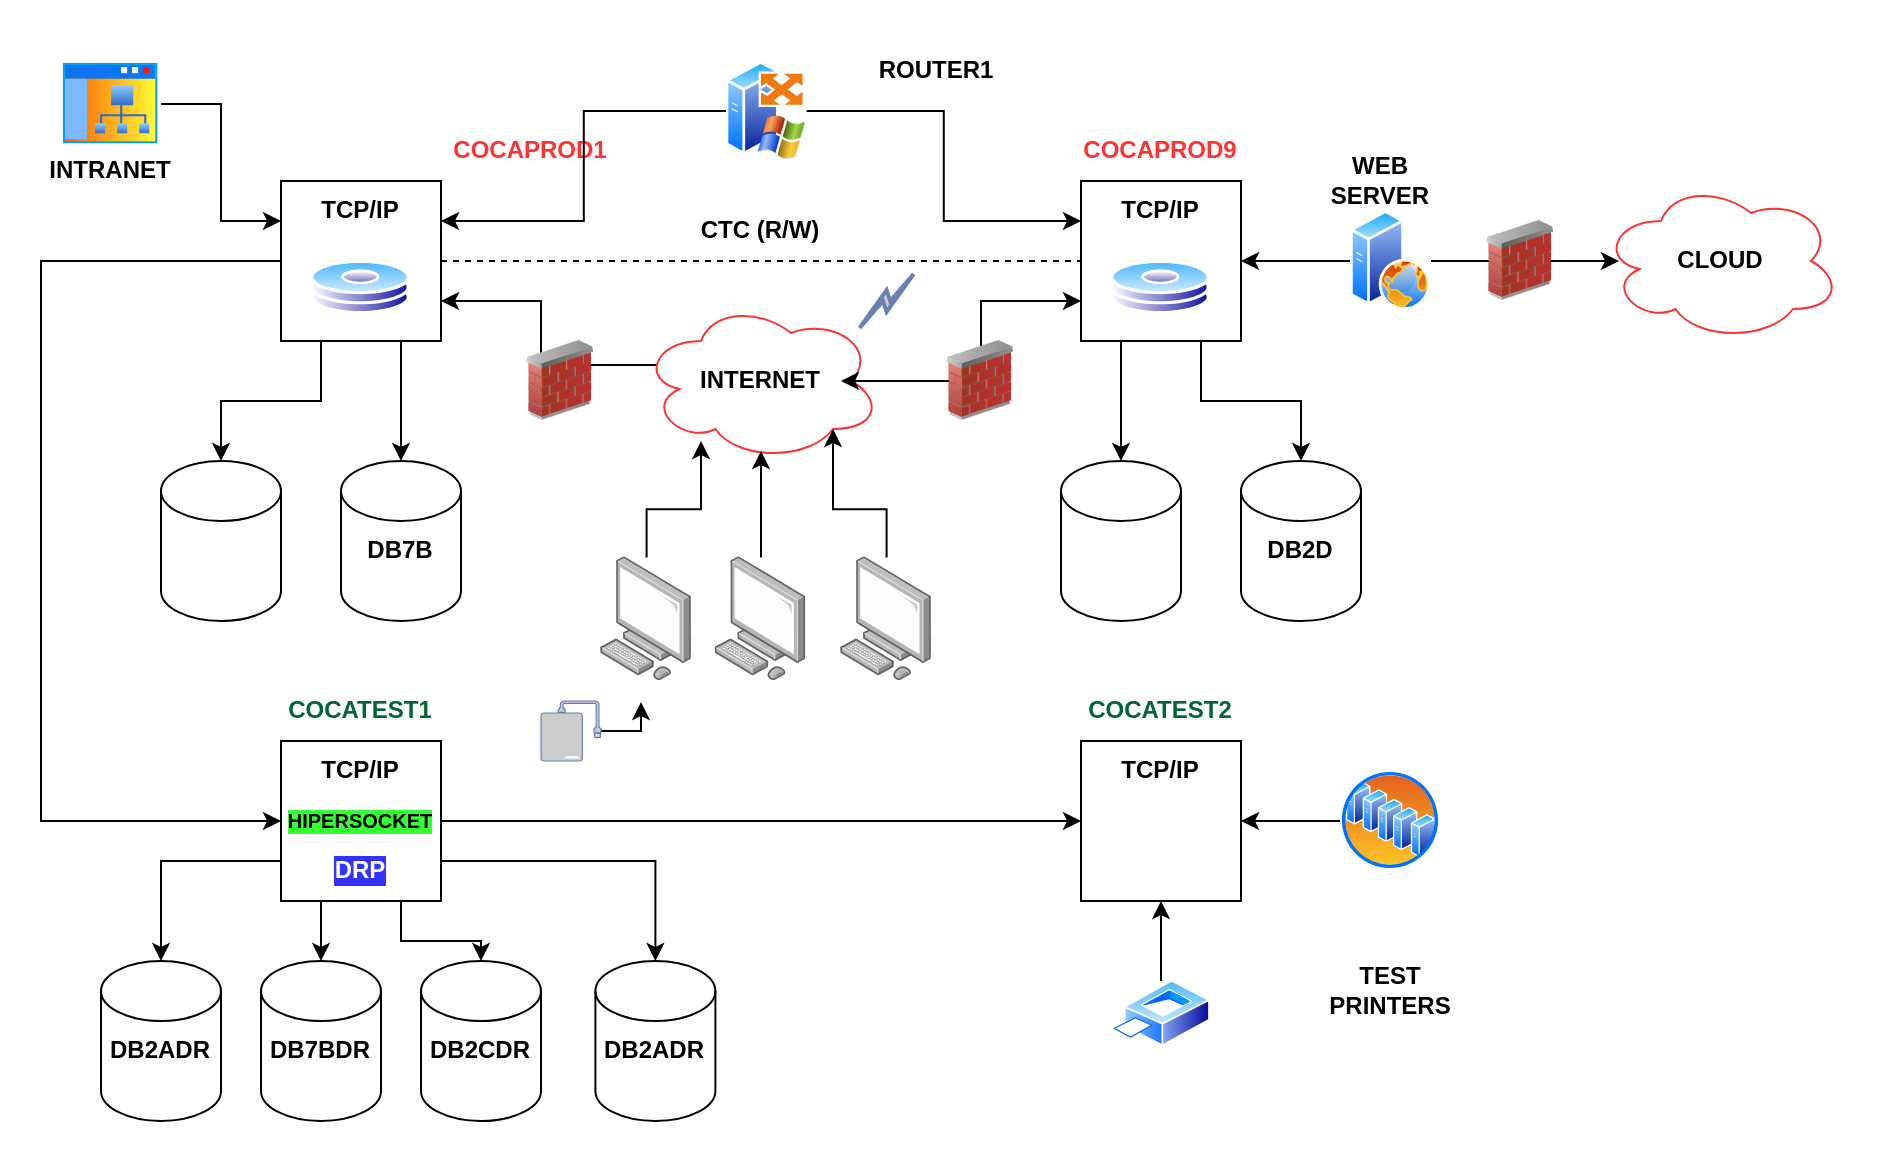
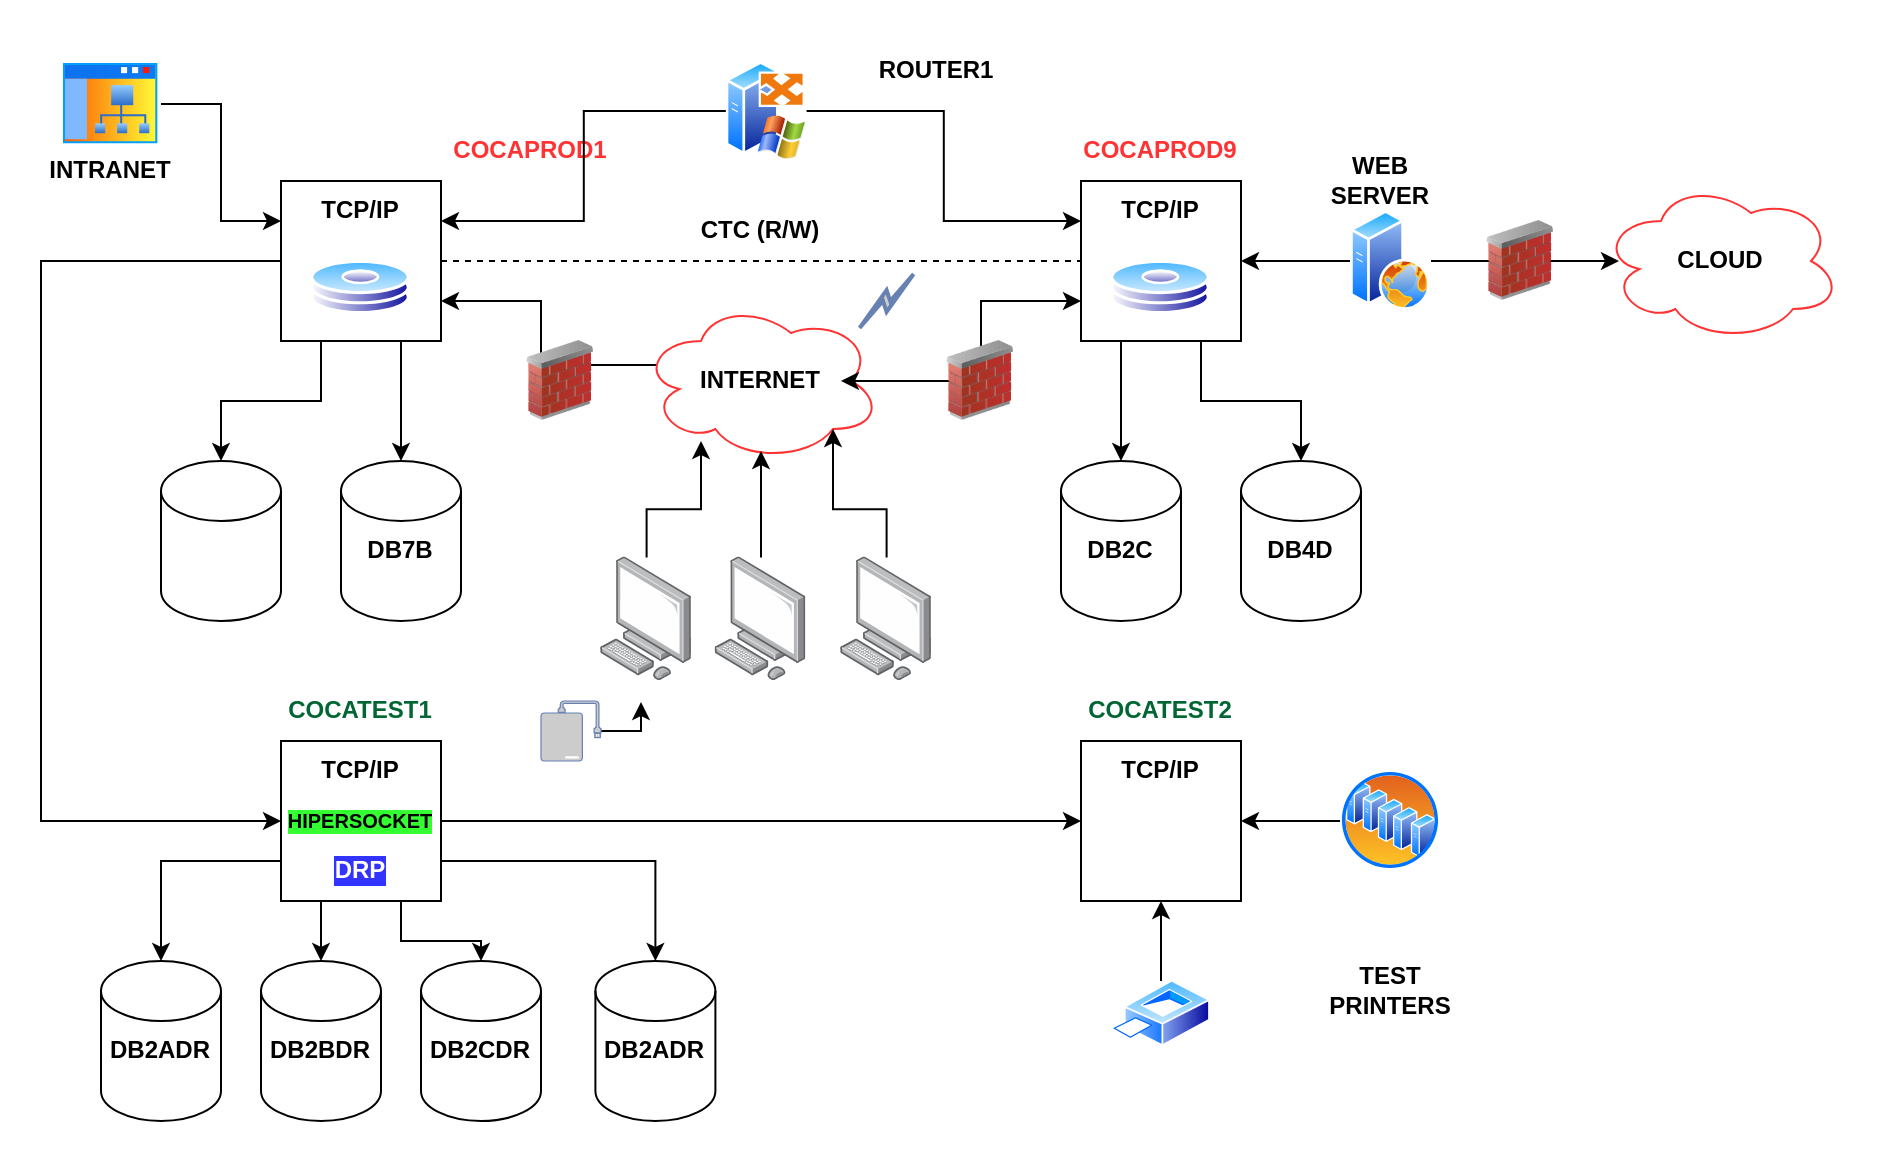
none -> (1121, 551)
(1301, 551) -> (1301, 551)
(321, 1051) -> (321, 1051)
